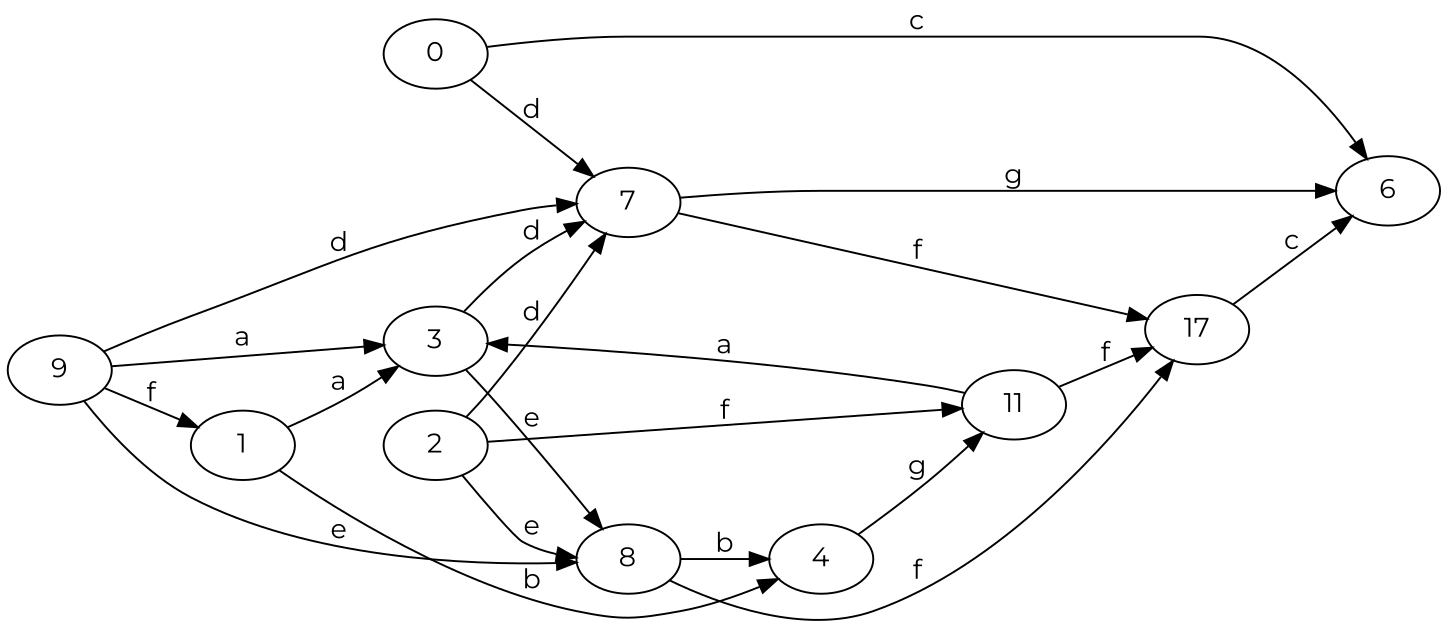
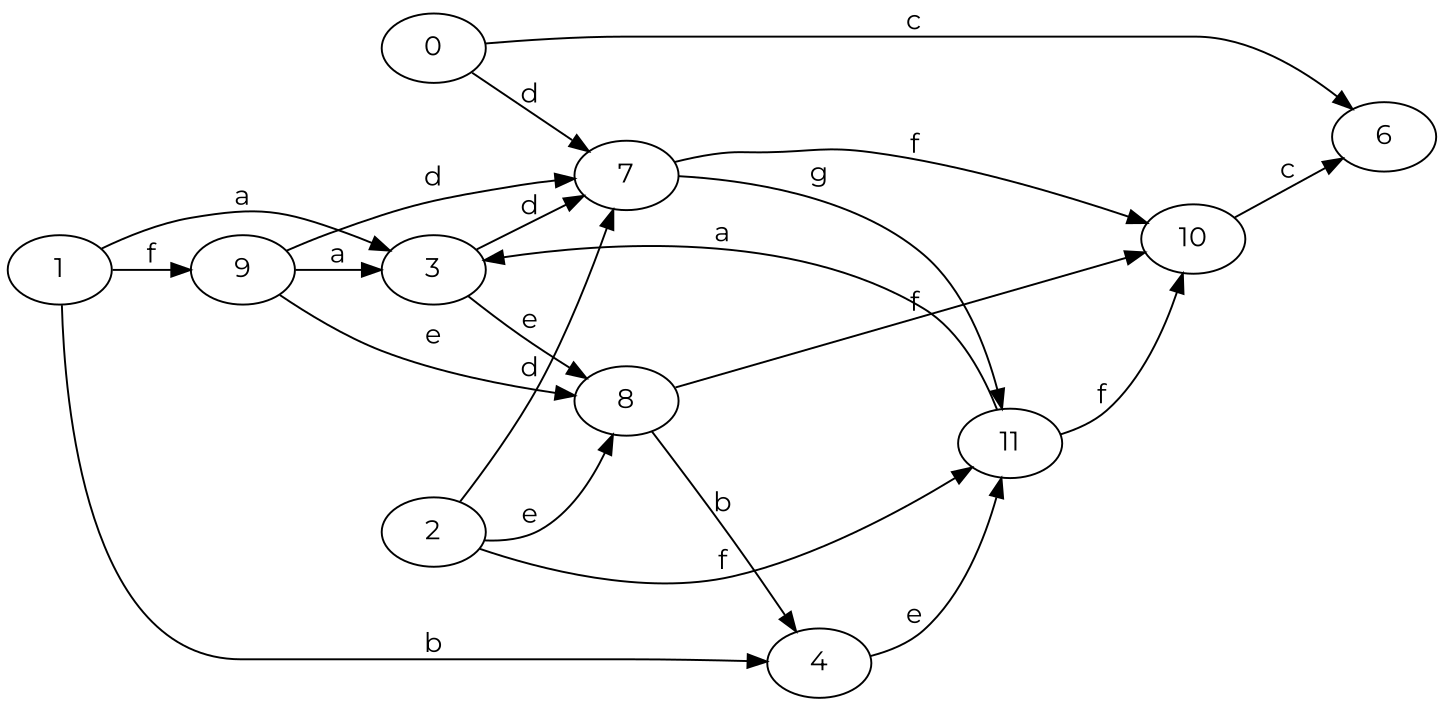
(998, 191) -> (880, 226)
(1197, 330) -> (1193, 239)
(143, 404) -> (142, 270)
(918, 467) -> (915, 616)
